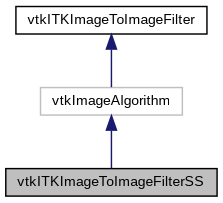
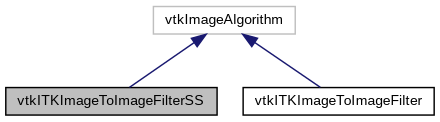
(111, 68) -> (288, 65)
